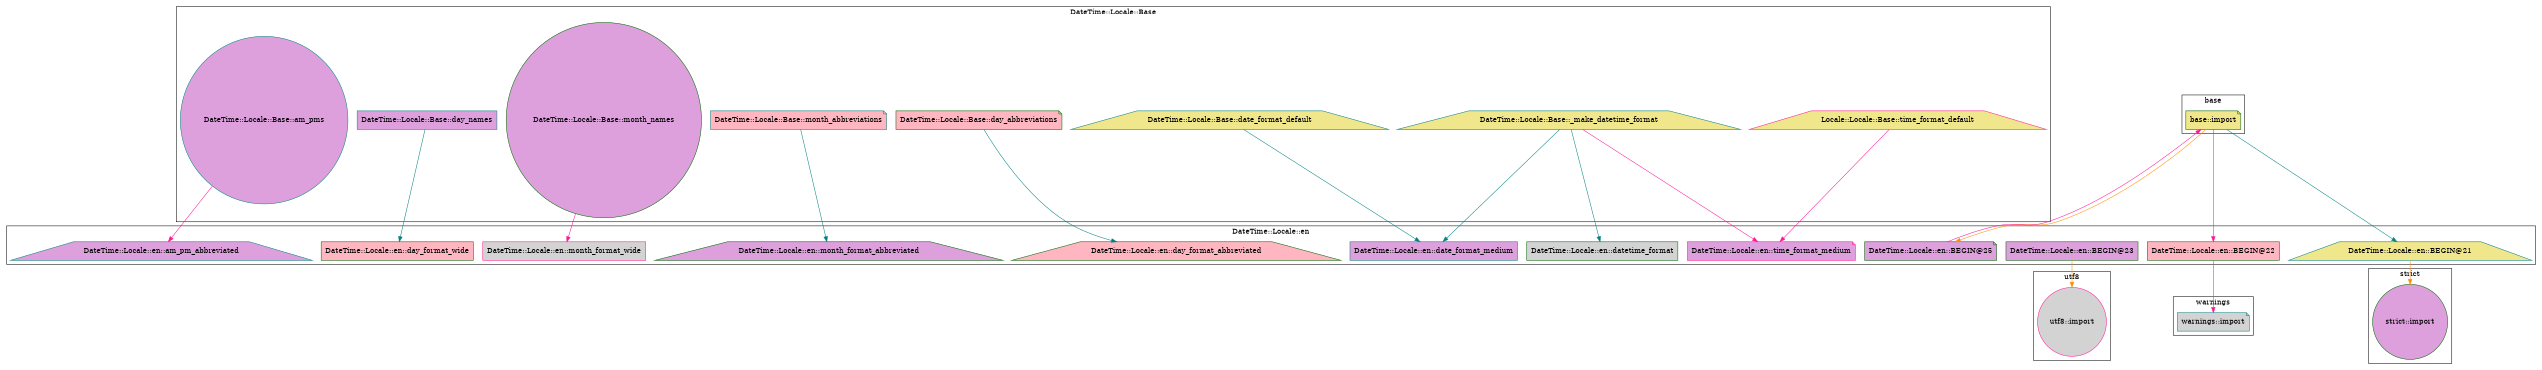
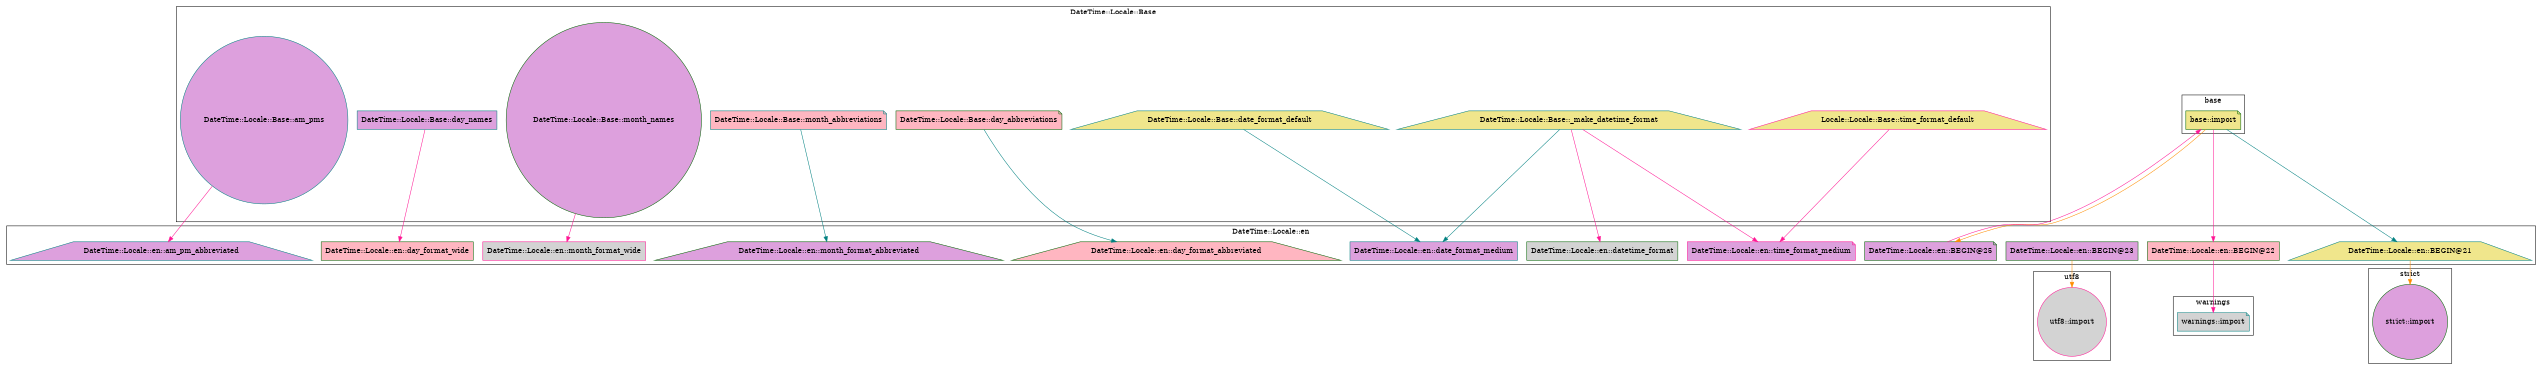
(413, 183) -> (413, 183)
(1585, 183) -> (1585, 183)
